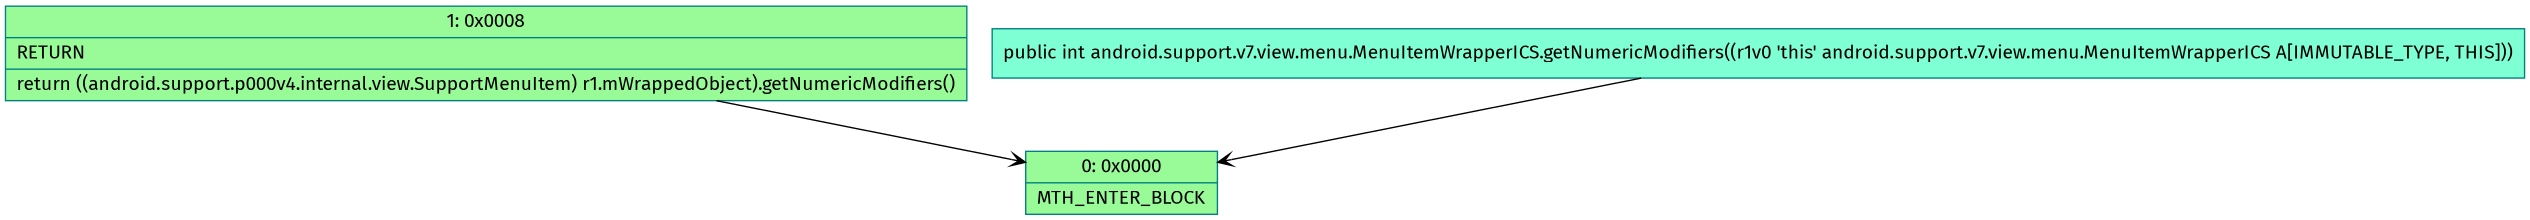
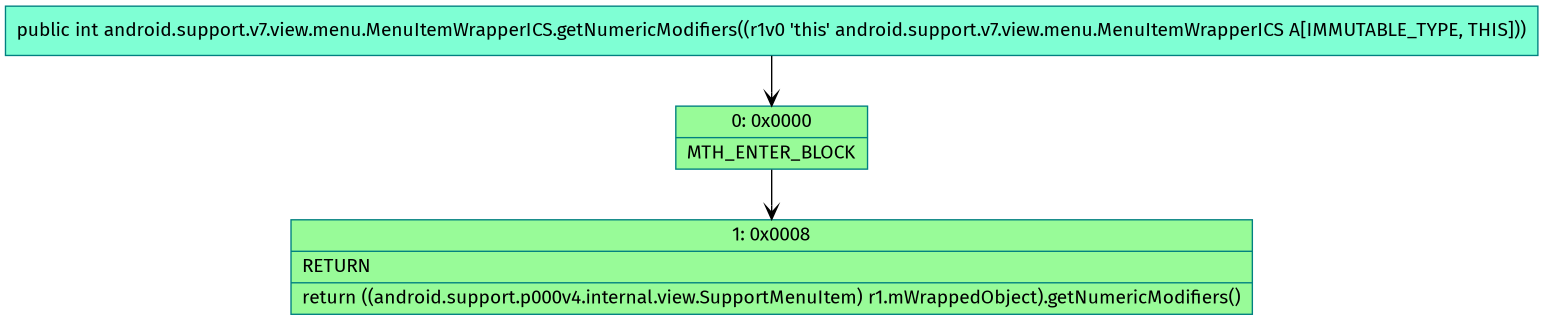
(864, 130) -> (772, 188)
